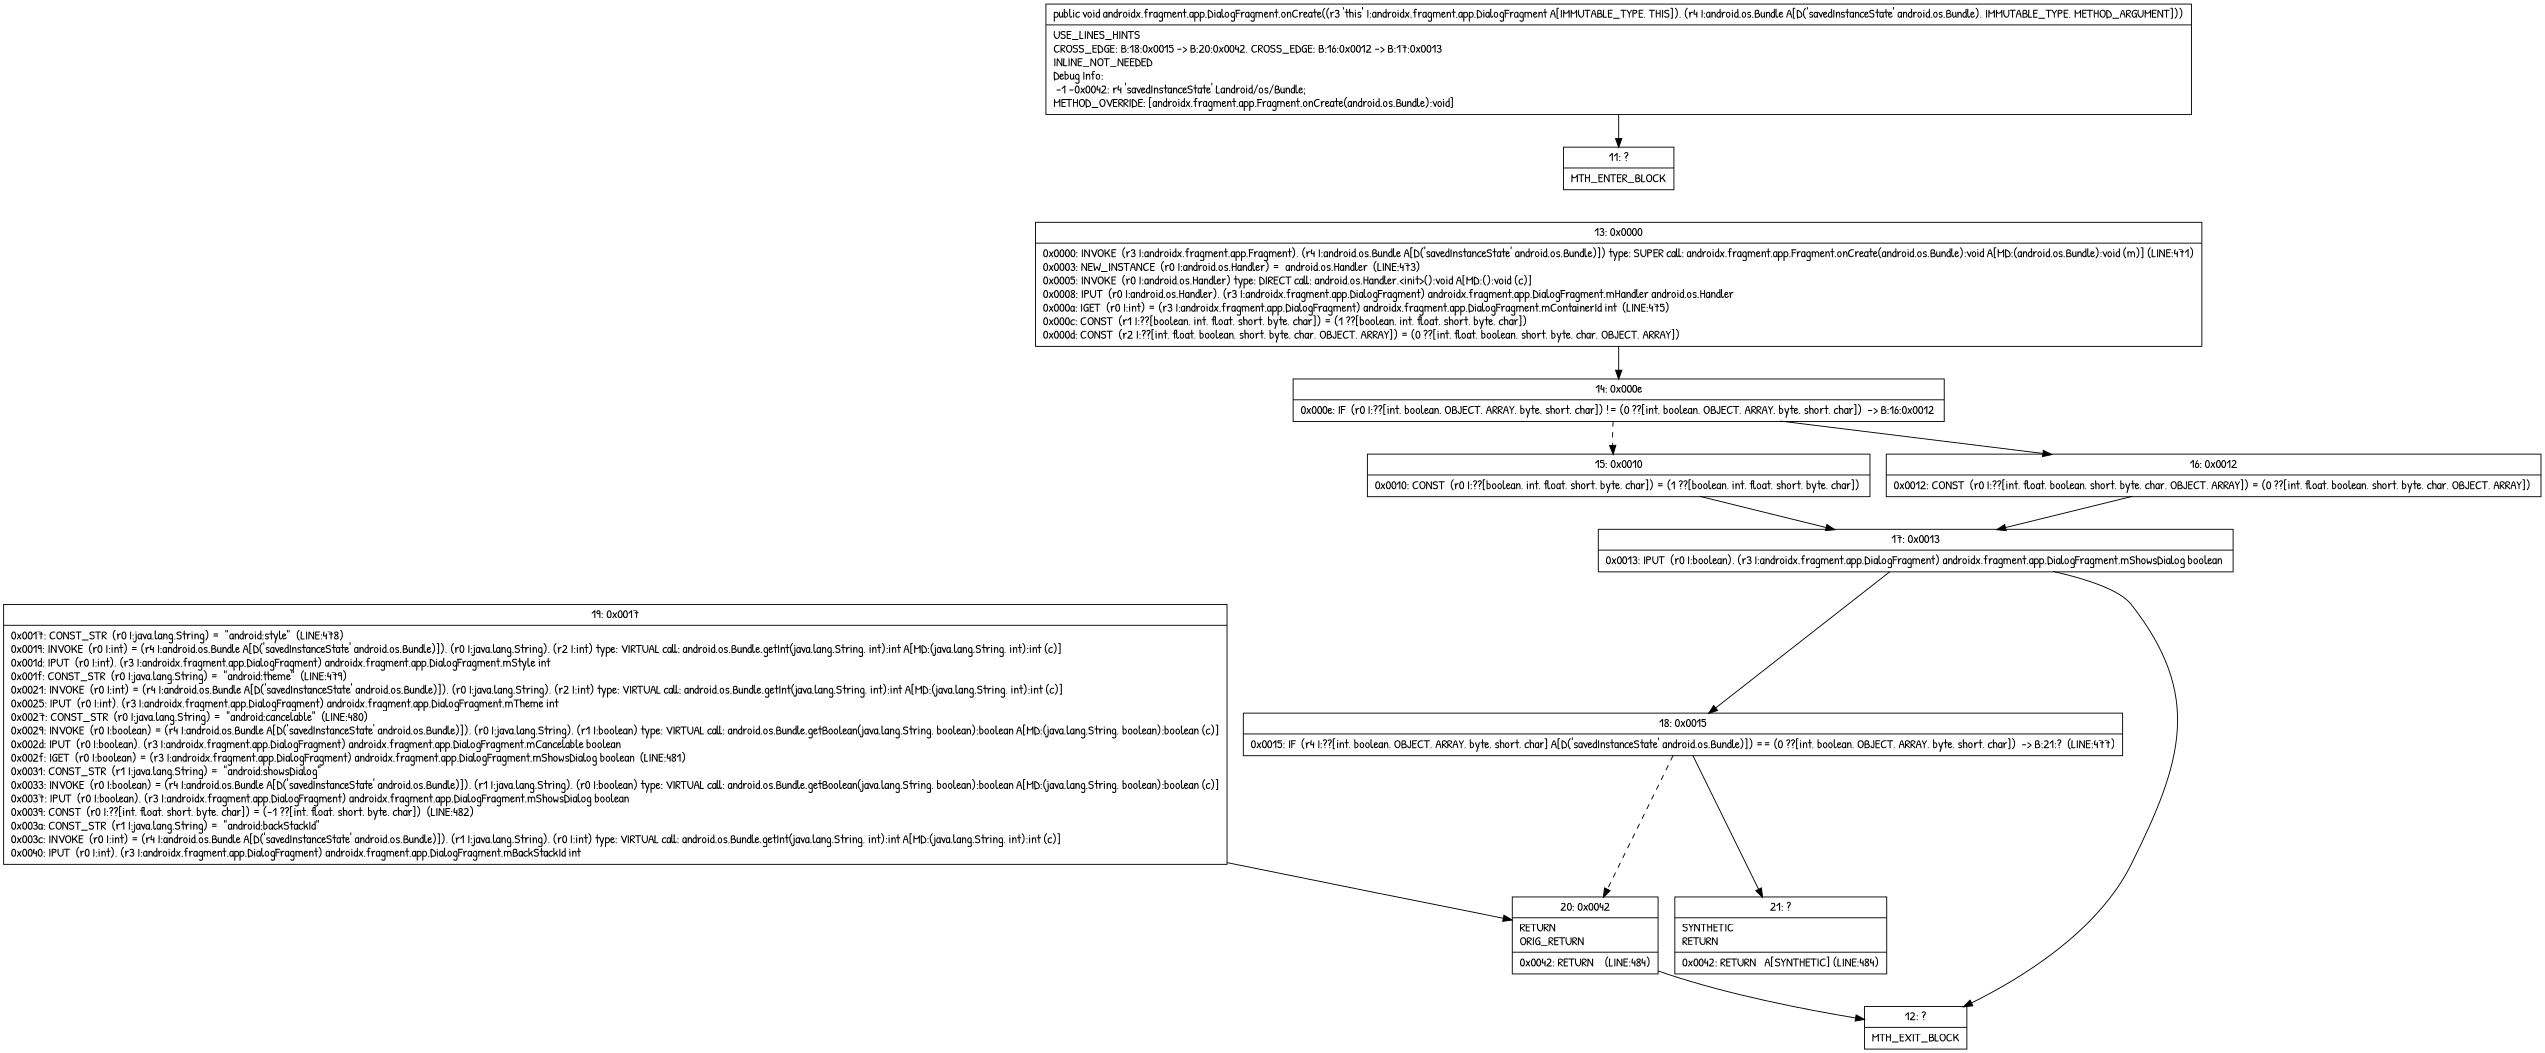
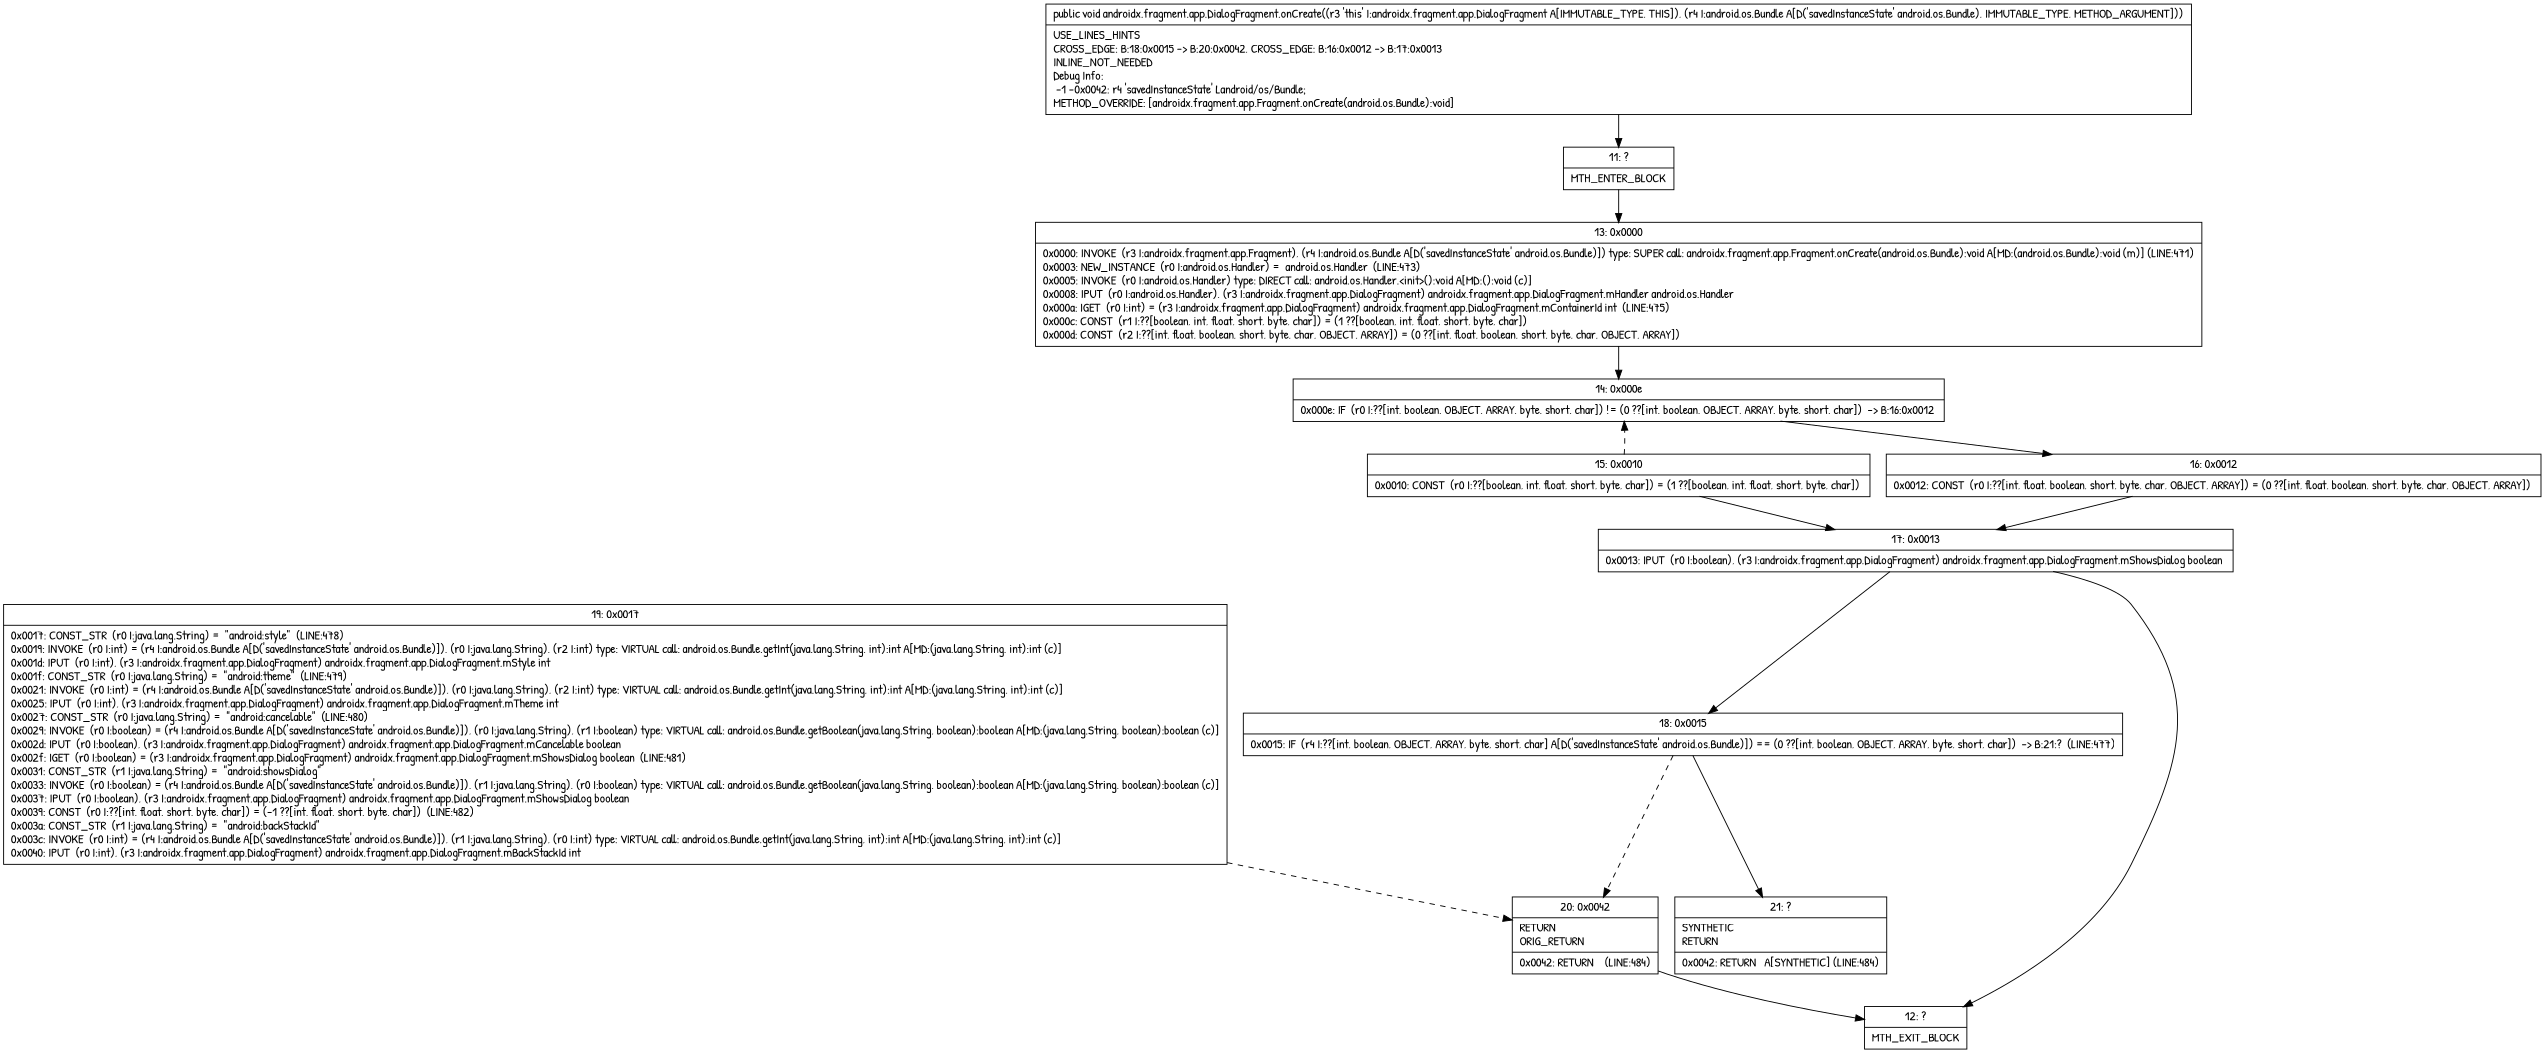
none -> (1619, 201)
(1613, 433) -> (1625, 442)
(1365, 891) -> (1365, 891)
